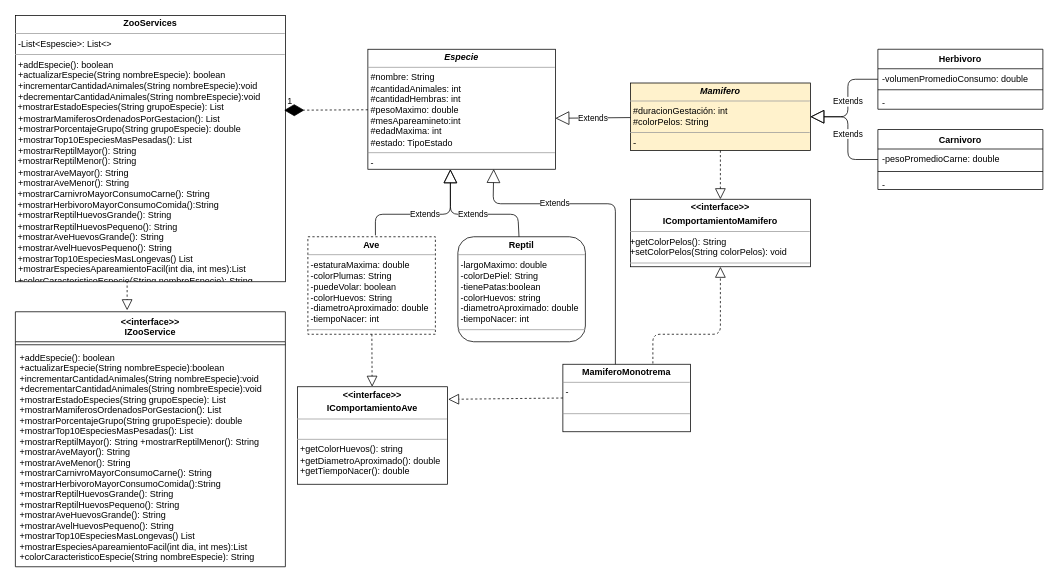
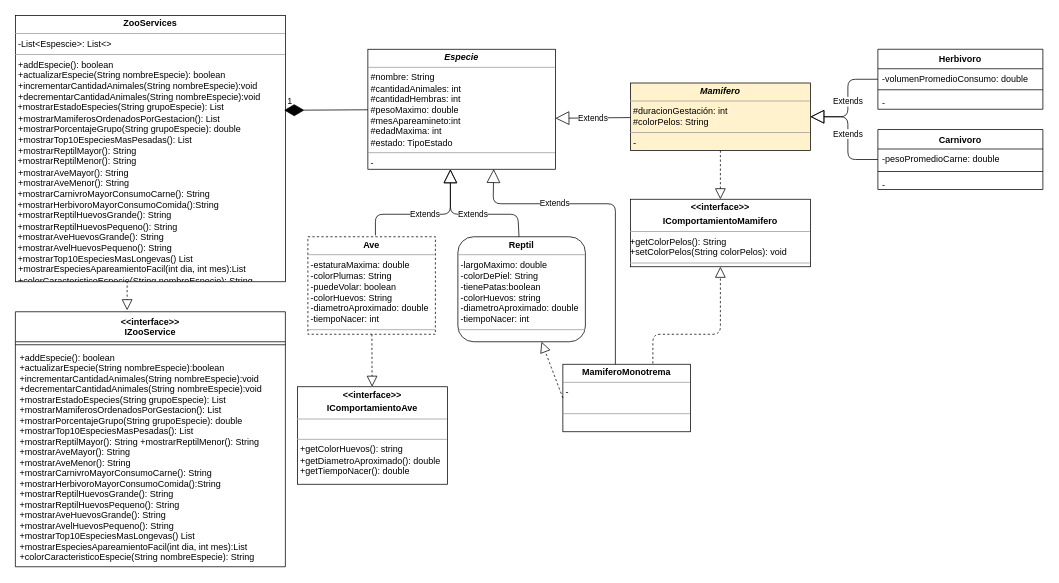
(336, 110) -> (336, 110)
(511, 398) -> (554, 375)
